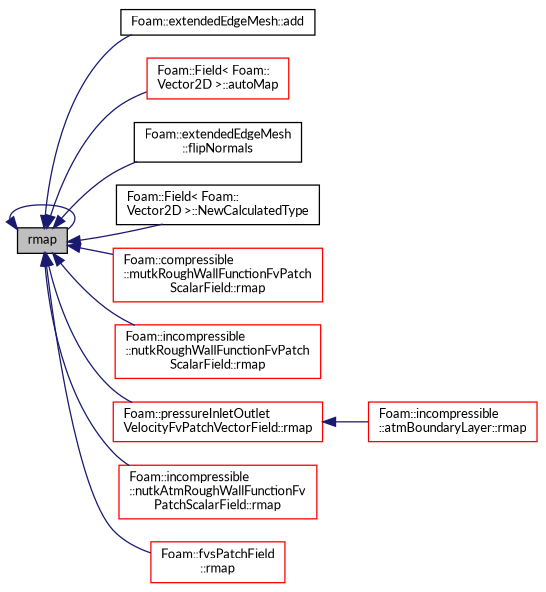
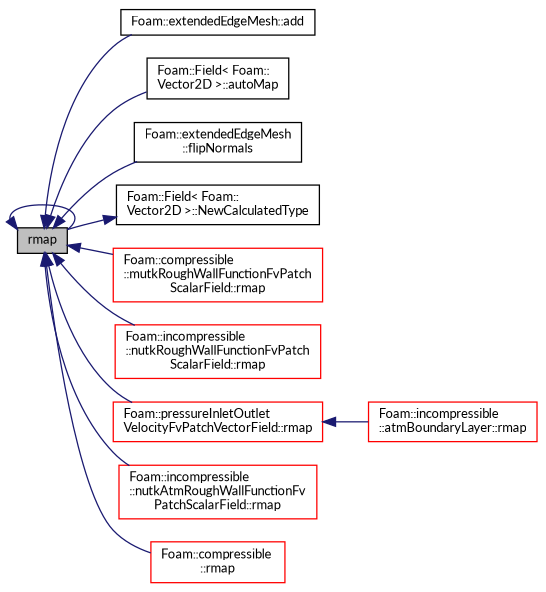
(218, 78) -> (218, 78)
(122, 233) -> (85, 224)
(218, 562) -> (218, 562)
